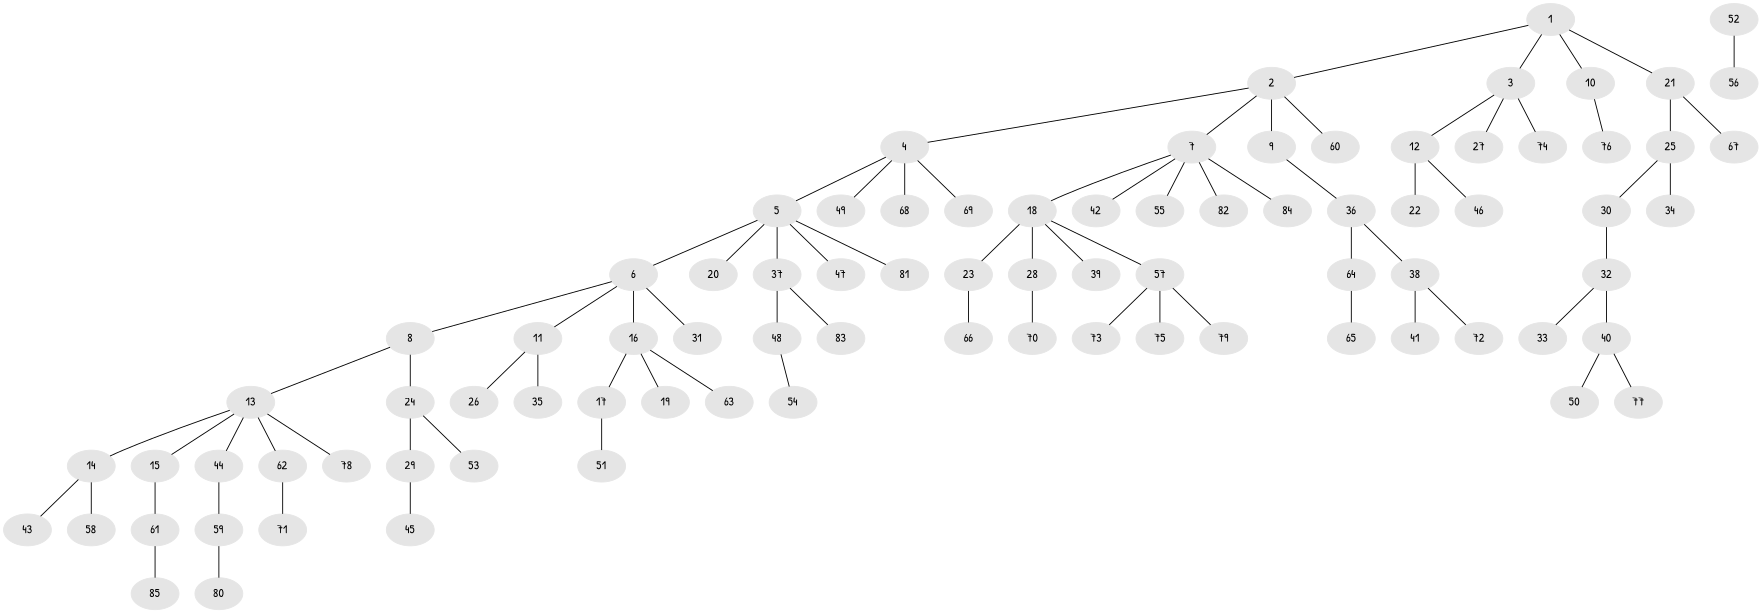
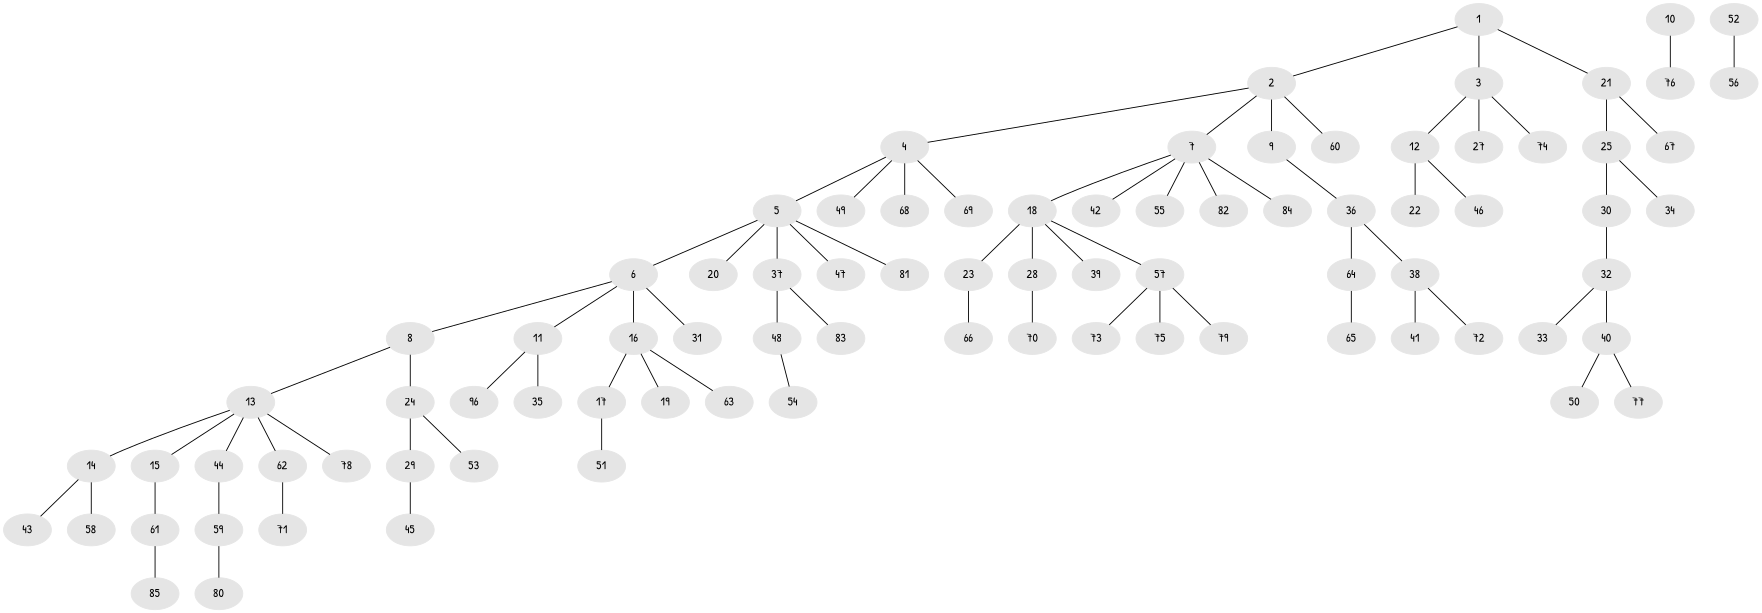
(1571, 51) -> none
(474, 402) -> (474, 402)
